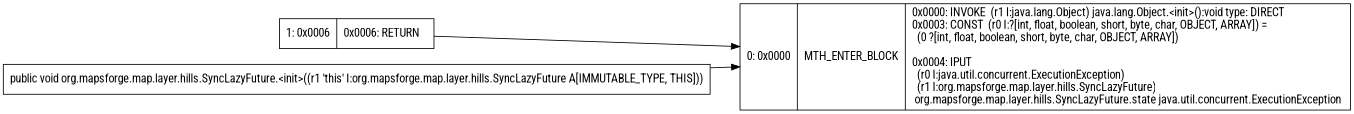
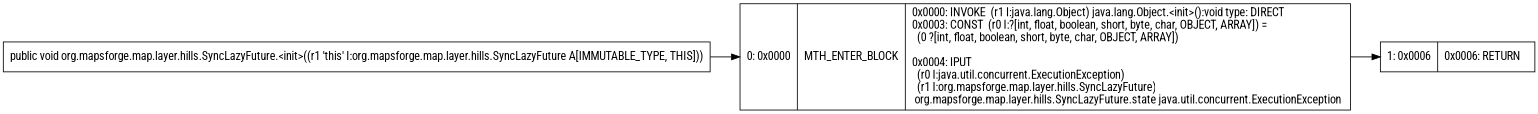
(583, 41) -> (1361, 57)
